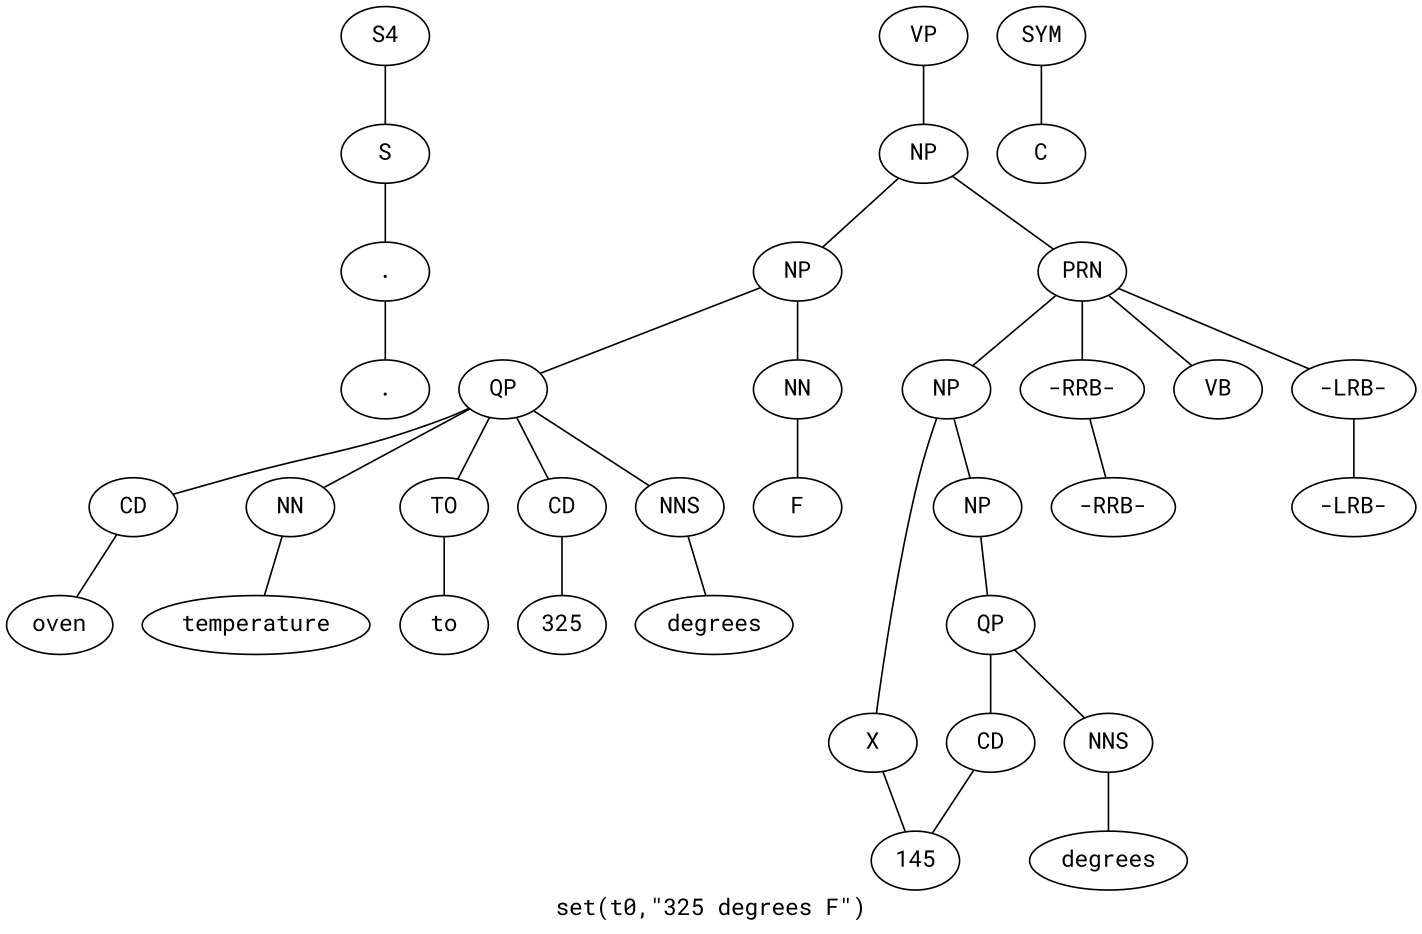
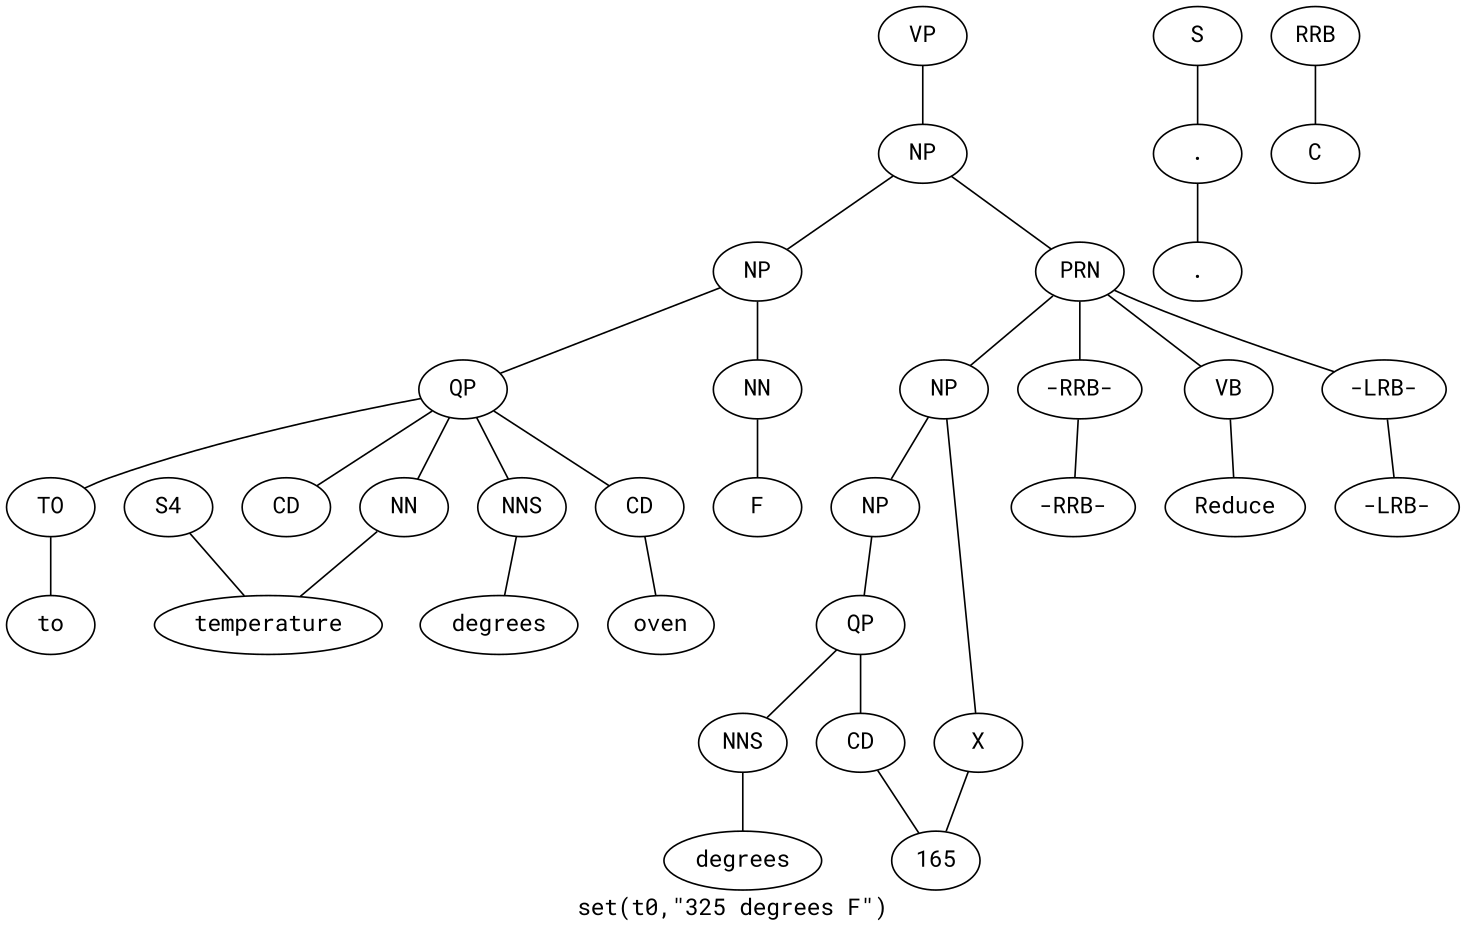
(1041, 36) -> (1315, 36)
(385, 95) -> (217, 565)
none -> (1235, 507)
(562, 625) -> none
(915, 861) -> (936, 861)
